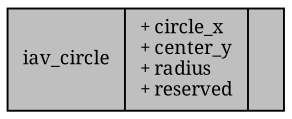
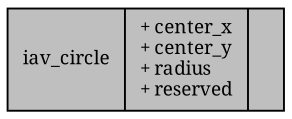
(183, 27) -> (186, 27)
